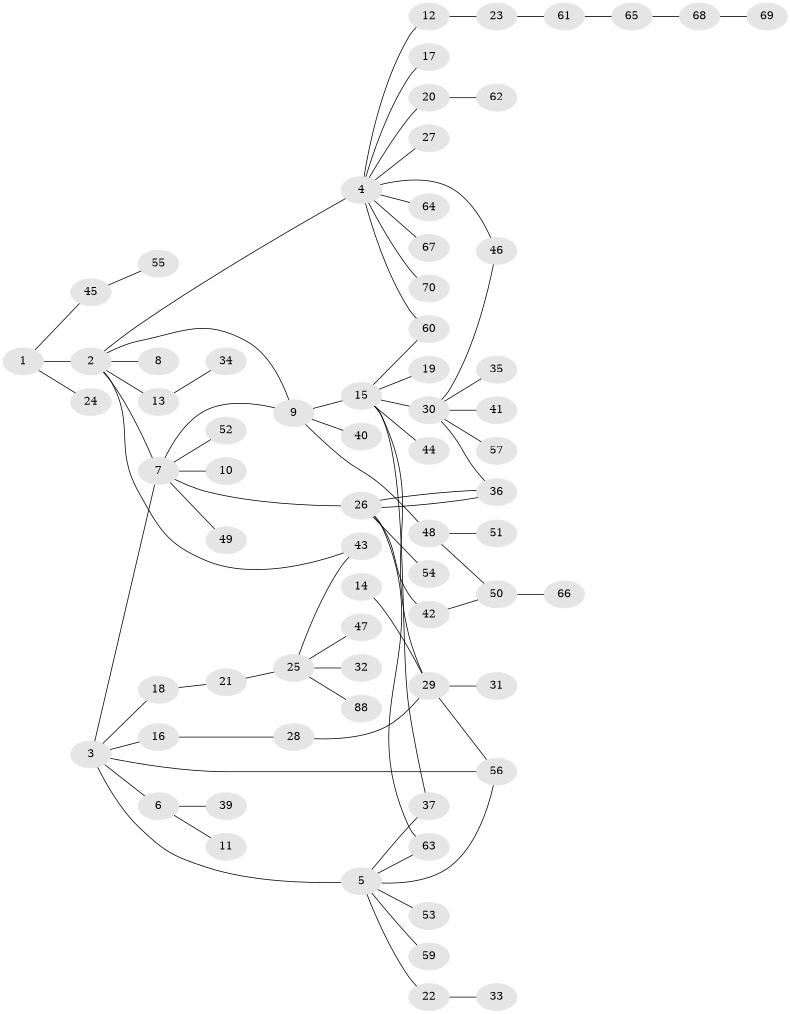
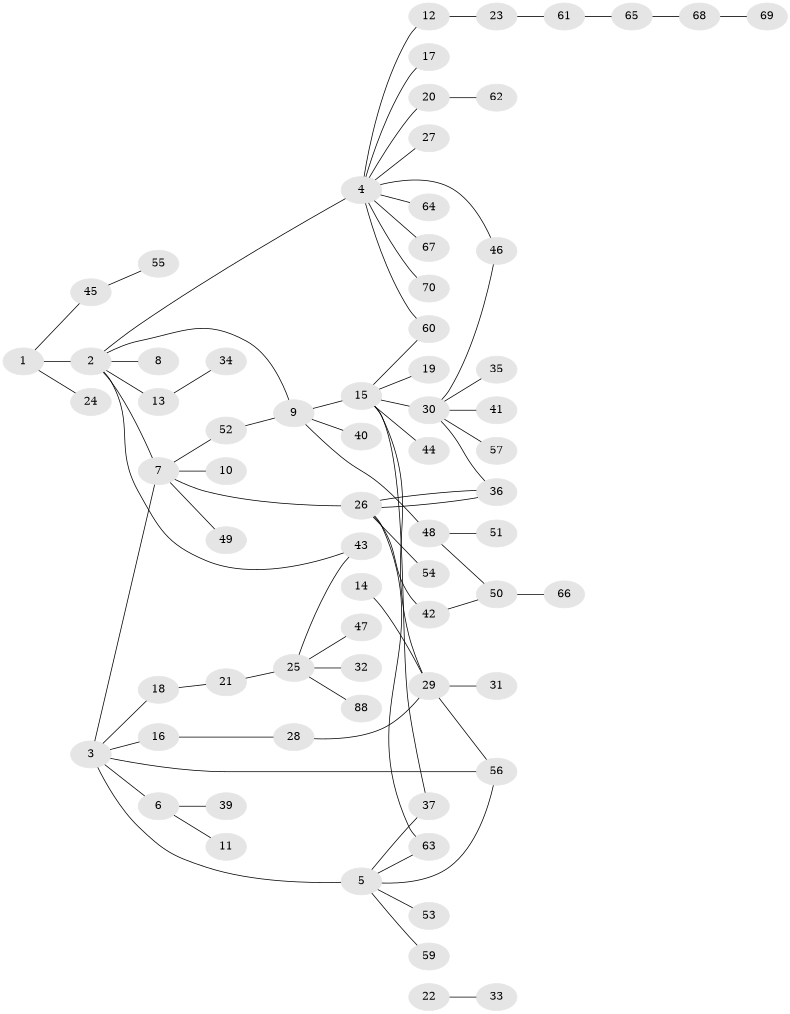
(209, 409) -> (260, 422)
(388, 942) -> none
